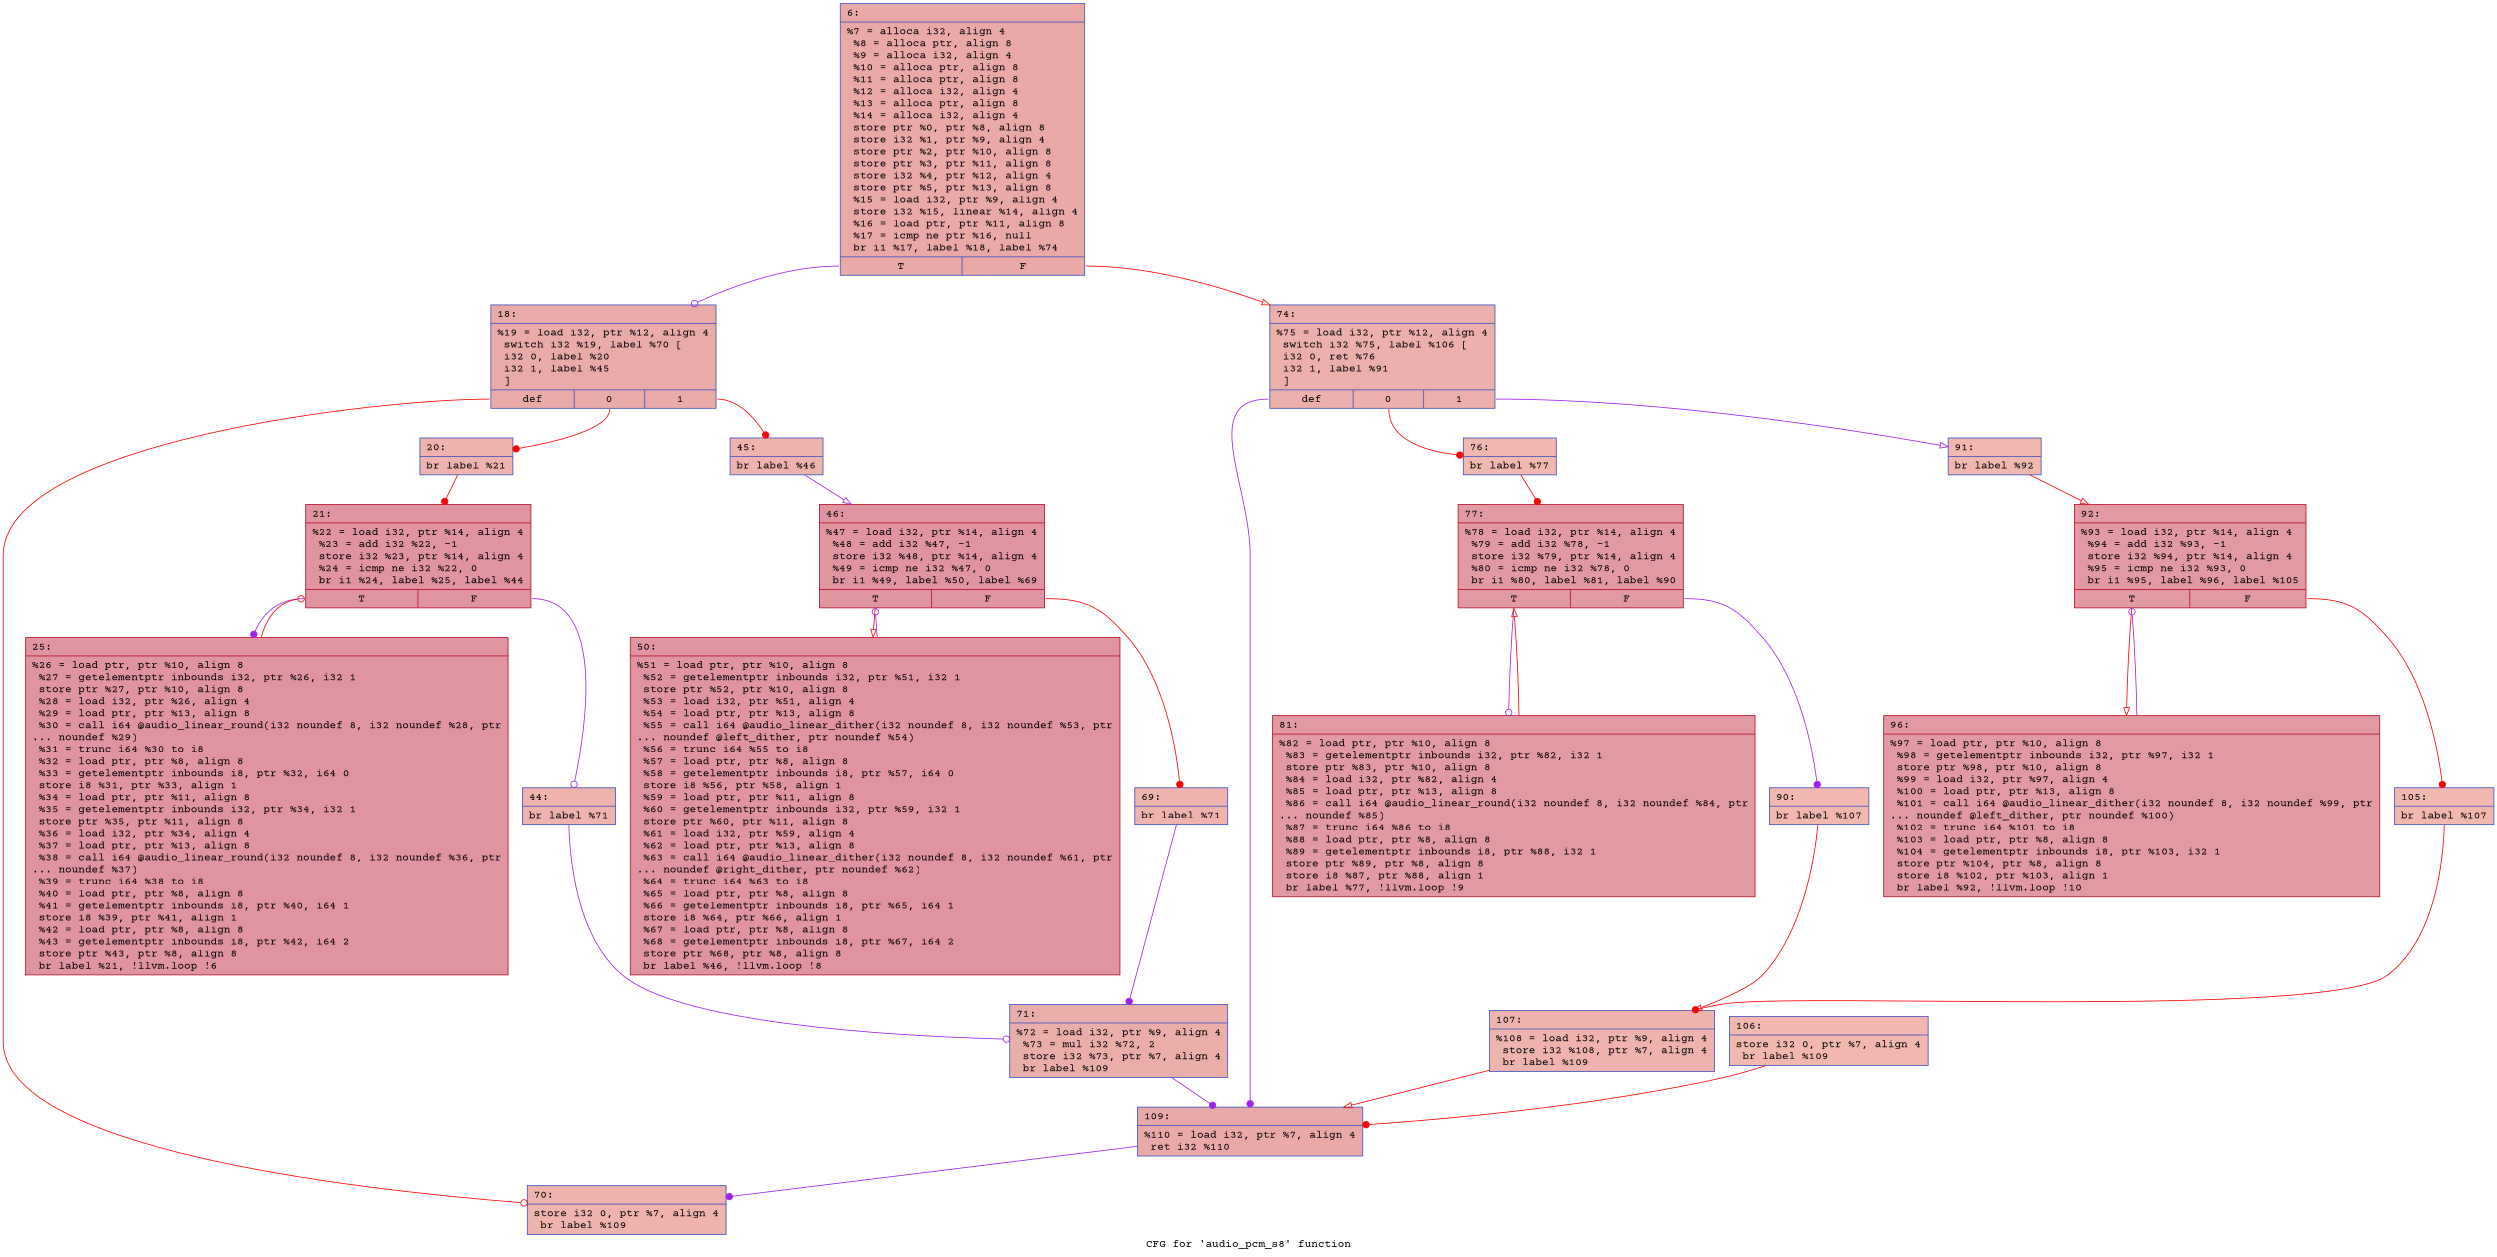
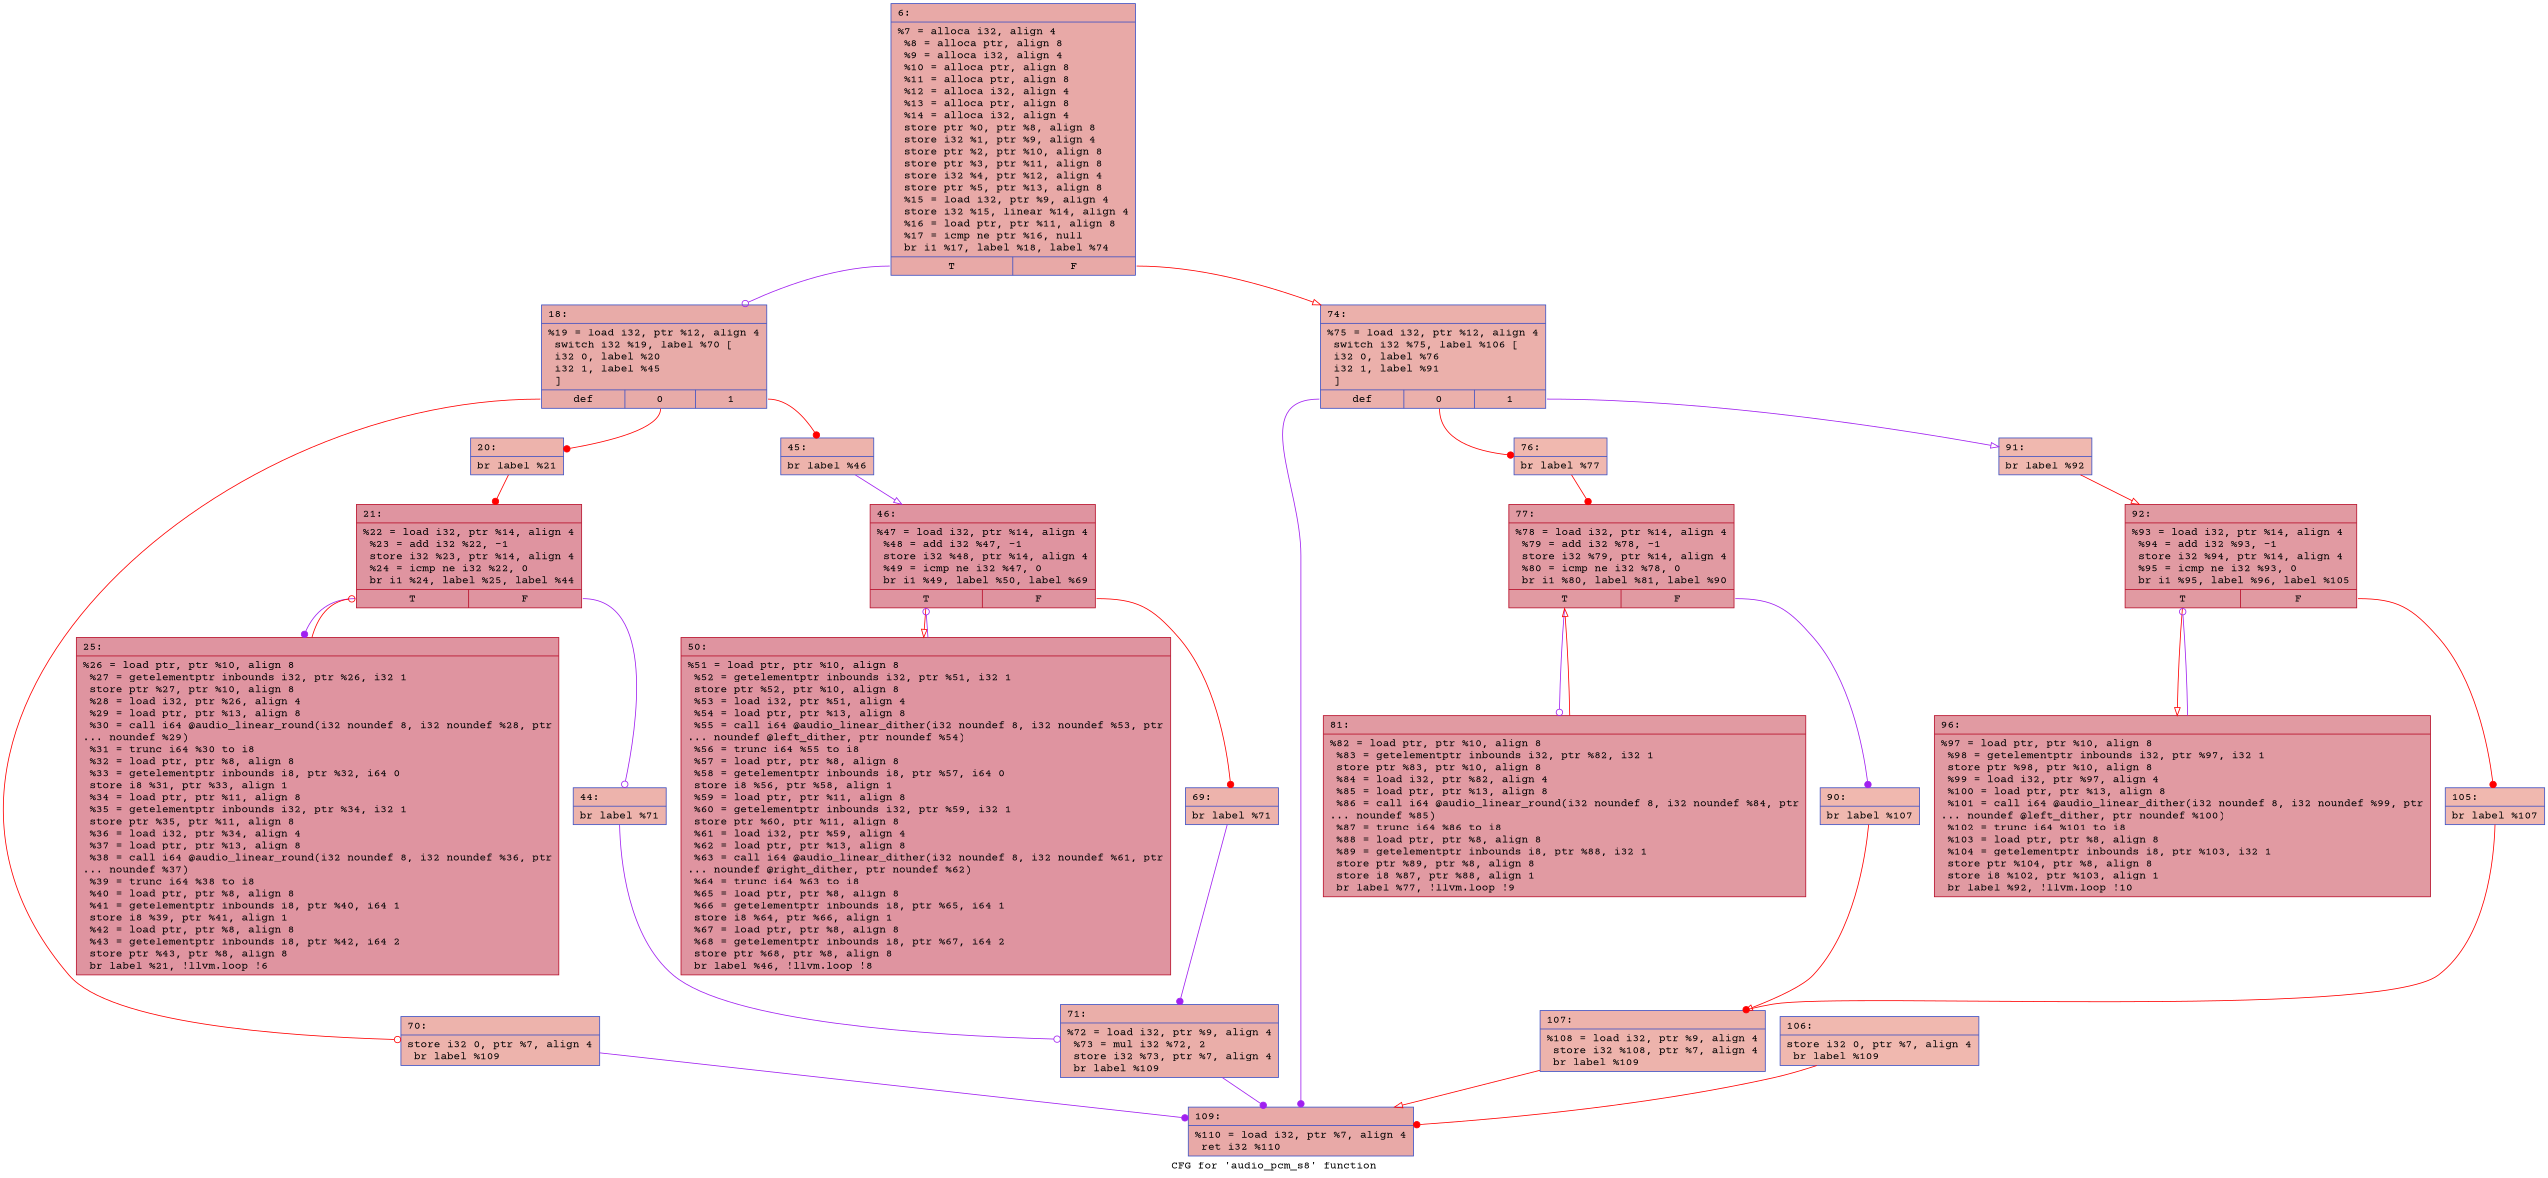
(1326, 356) -> (1383, 356)
(935, 1171) -> (891, 1085)
